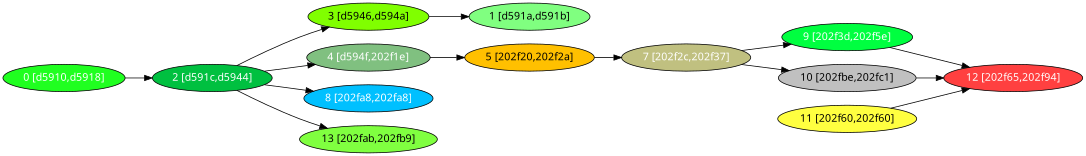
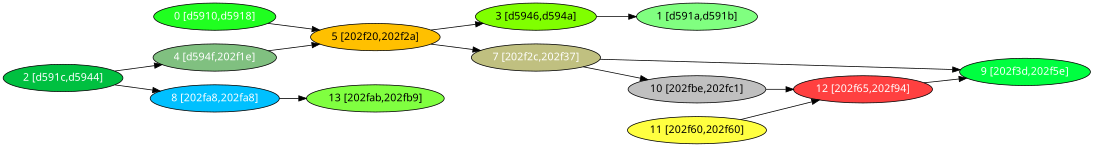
(279, 46) -> (453, 27)
(926, 56) -> (941, 81)
(135, 78) -> (290, 26)
(278, 110) -> (289, 98)
